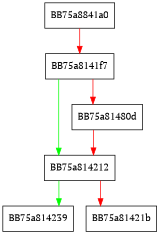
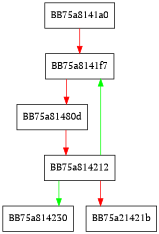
(80, 16) -> (80, 16)
(59, 114) -> (101, 121)
(38, 219) -> (38, 219)
(121, 219) -> (121, 219)
